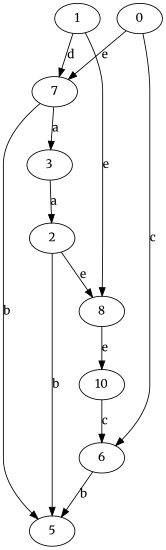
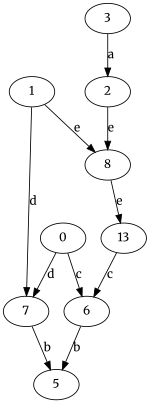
(105, 55) -> (51, 275)
(52, 124) -> none
(52, 380) -> none
(102, 385) -> (124, 238)
